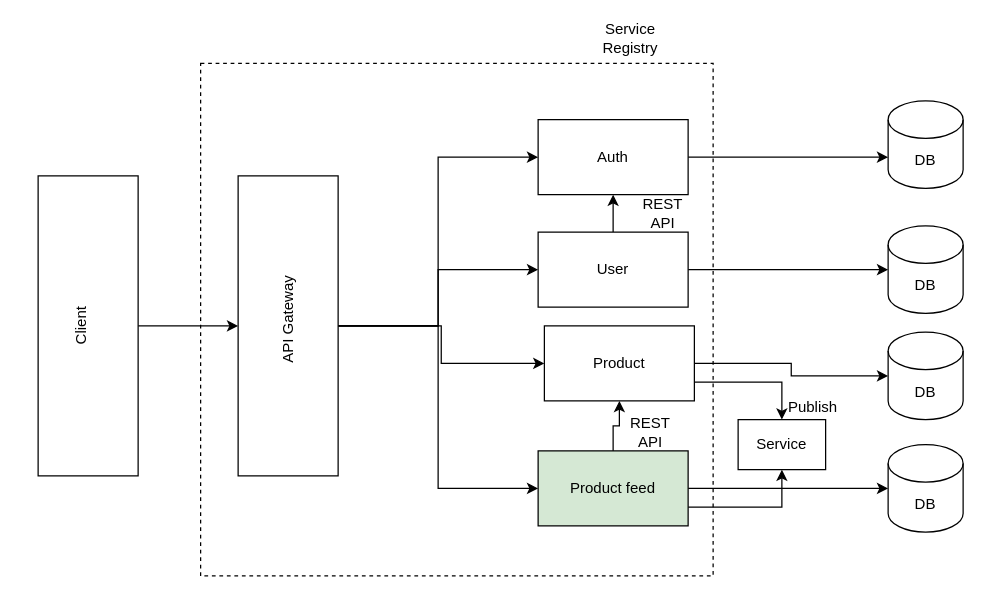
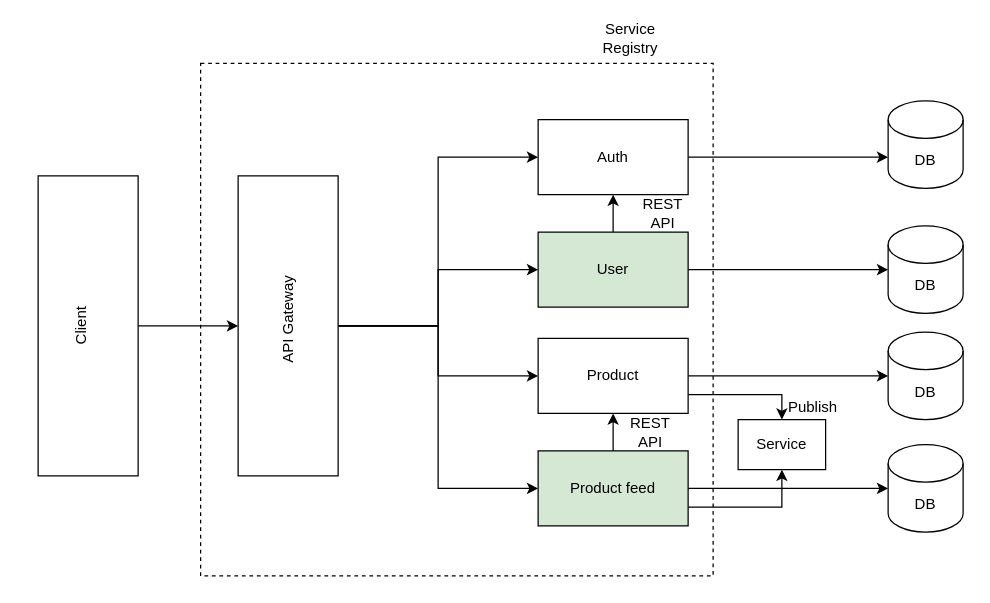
(613, 269) -> (613, 269)
(619, 363) -> (613, 376)
